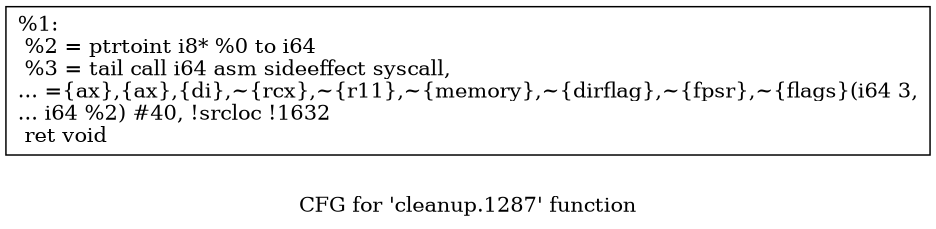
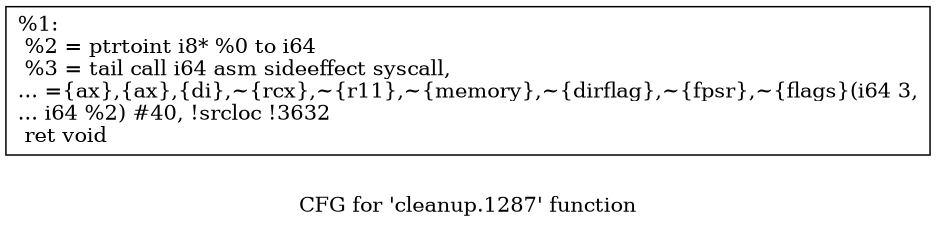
(174, 113) -> (174, 113)
